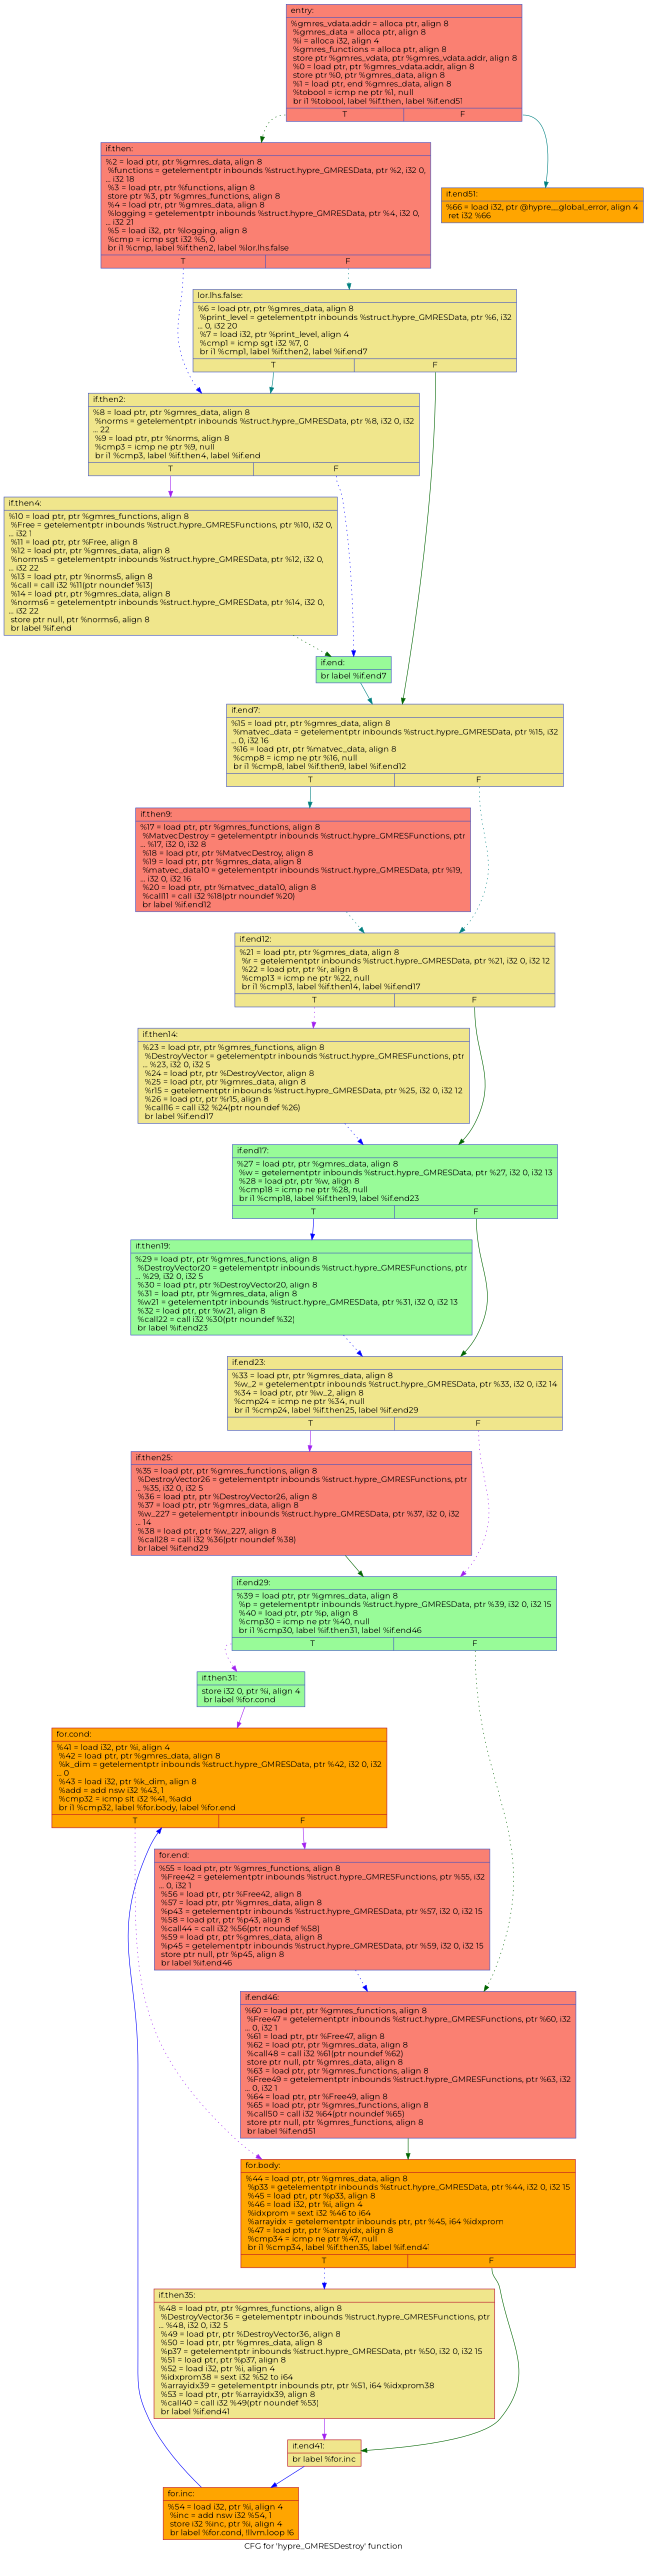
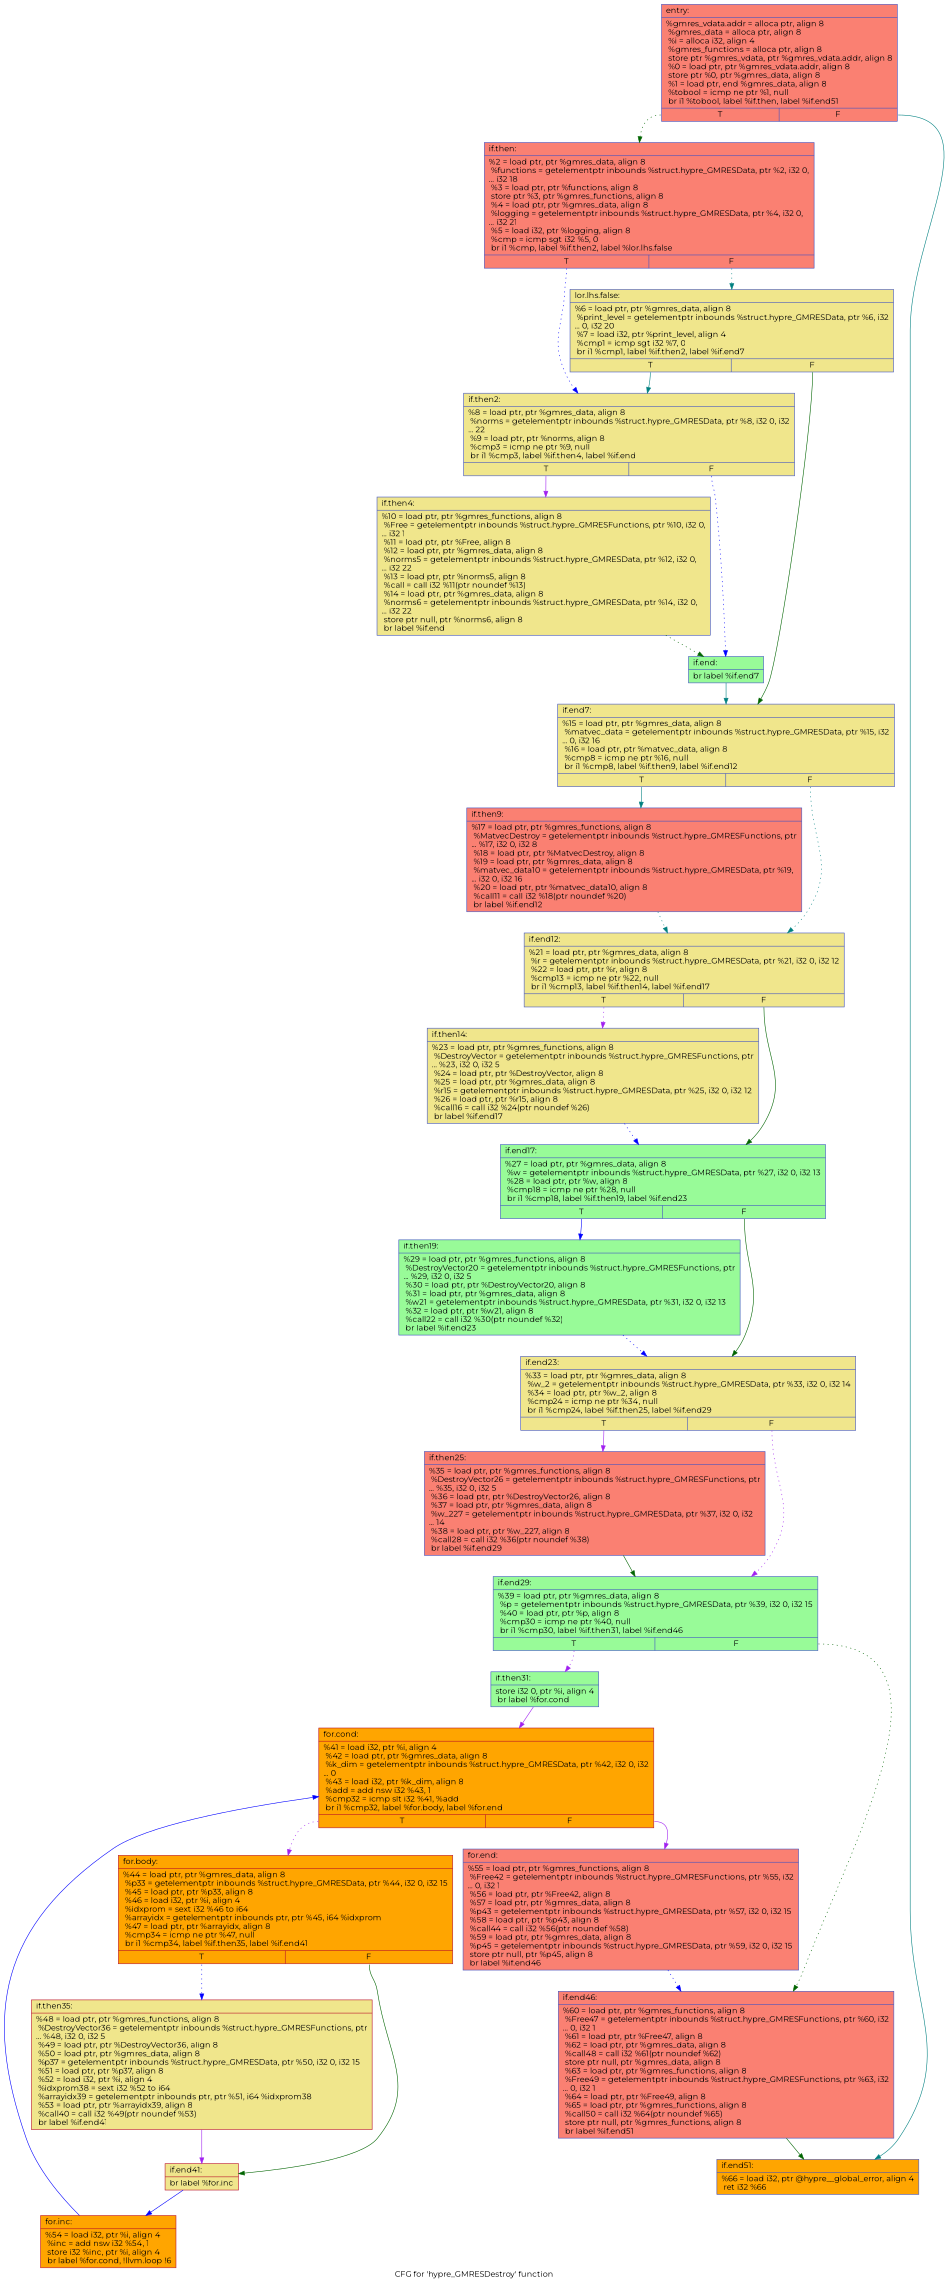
(408, 2146) -> (793, 2147)
